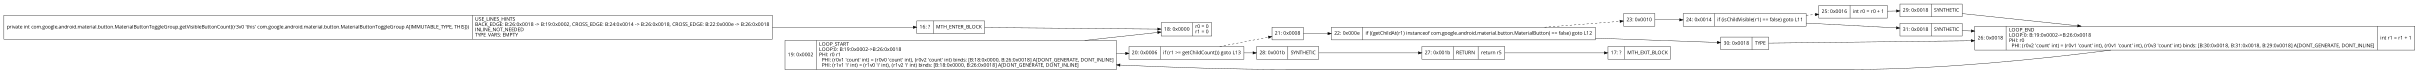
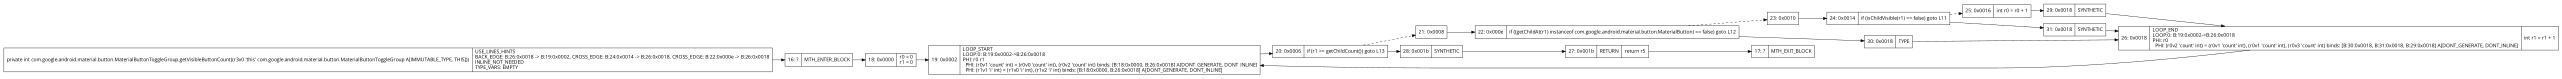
(1121, 36) -> (921, 60)
